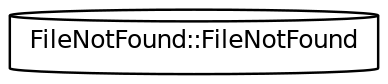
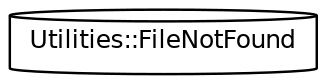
(194, 42) -> (163, 42)
